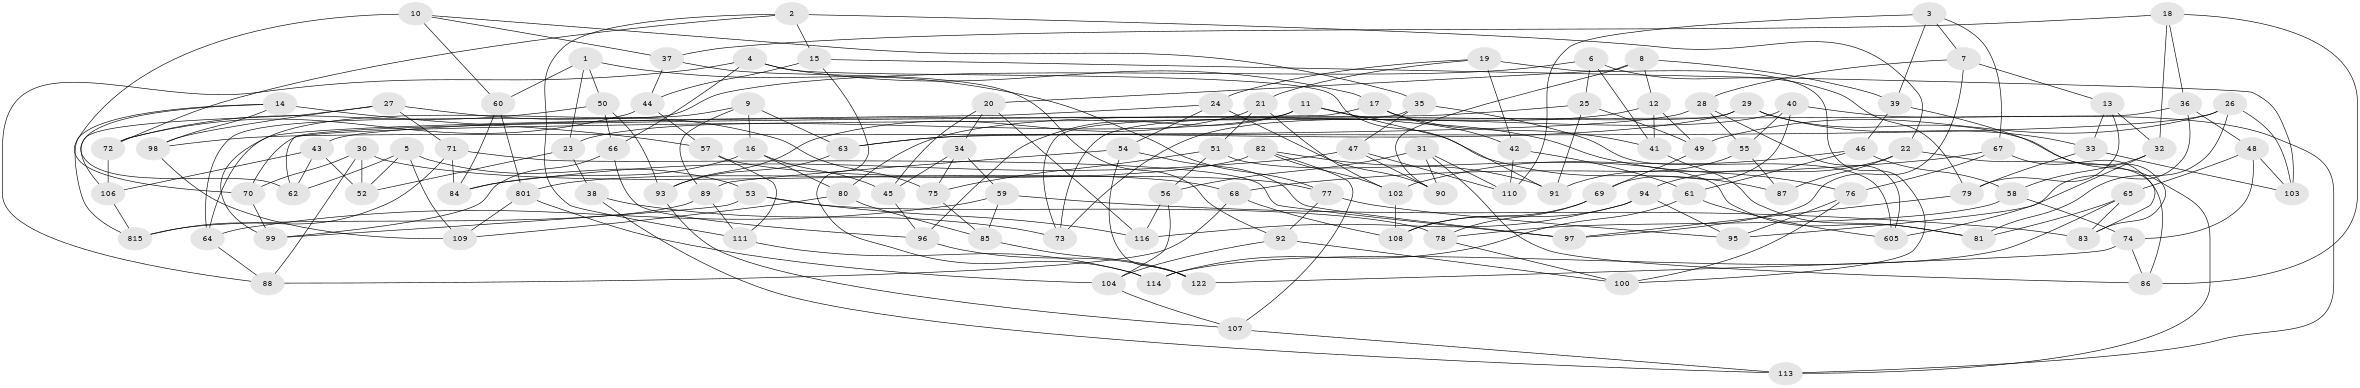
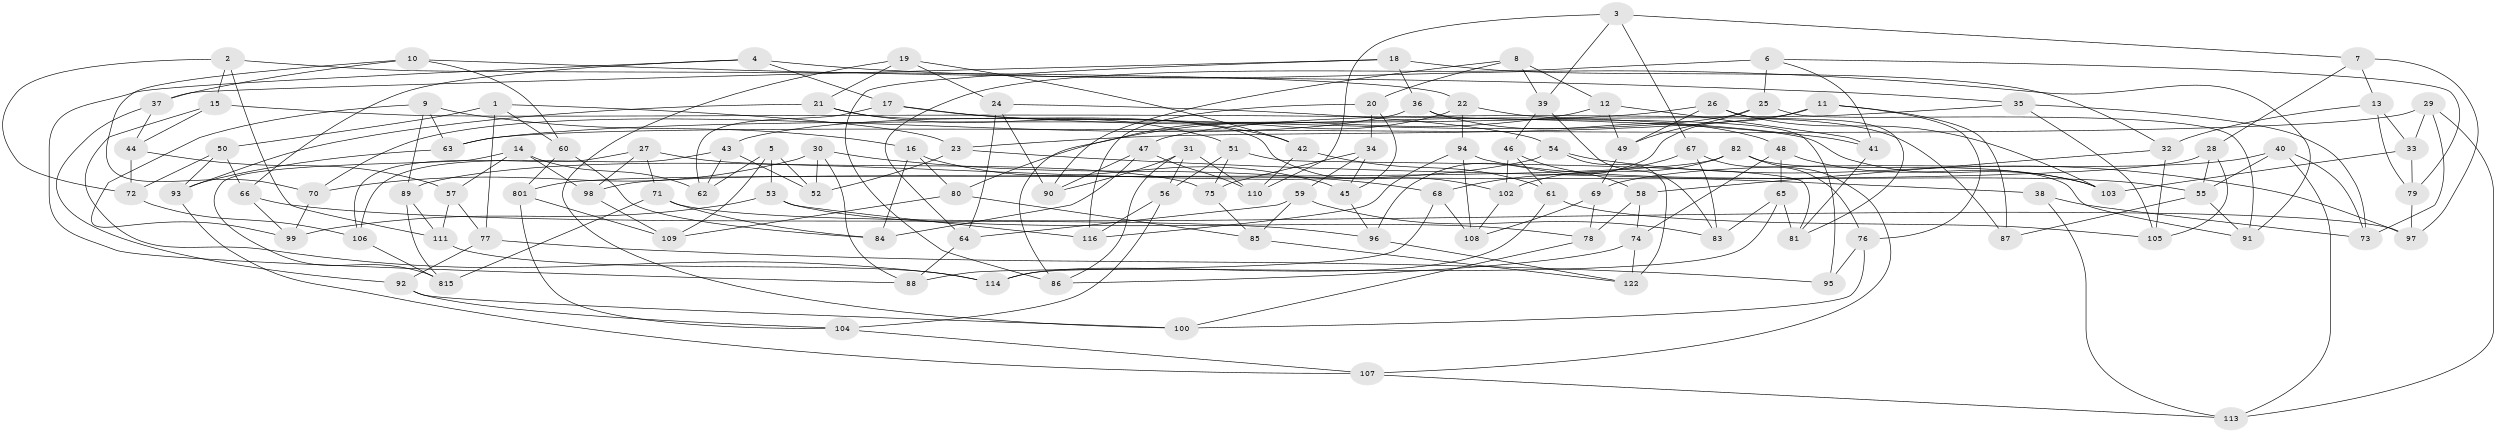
(1690, 217) -> (2008, 178)
(1891, 239) -> (2155, 239)
